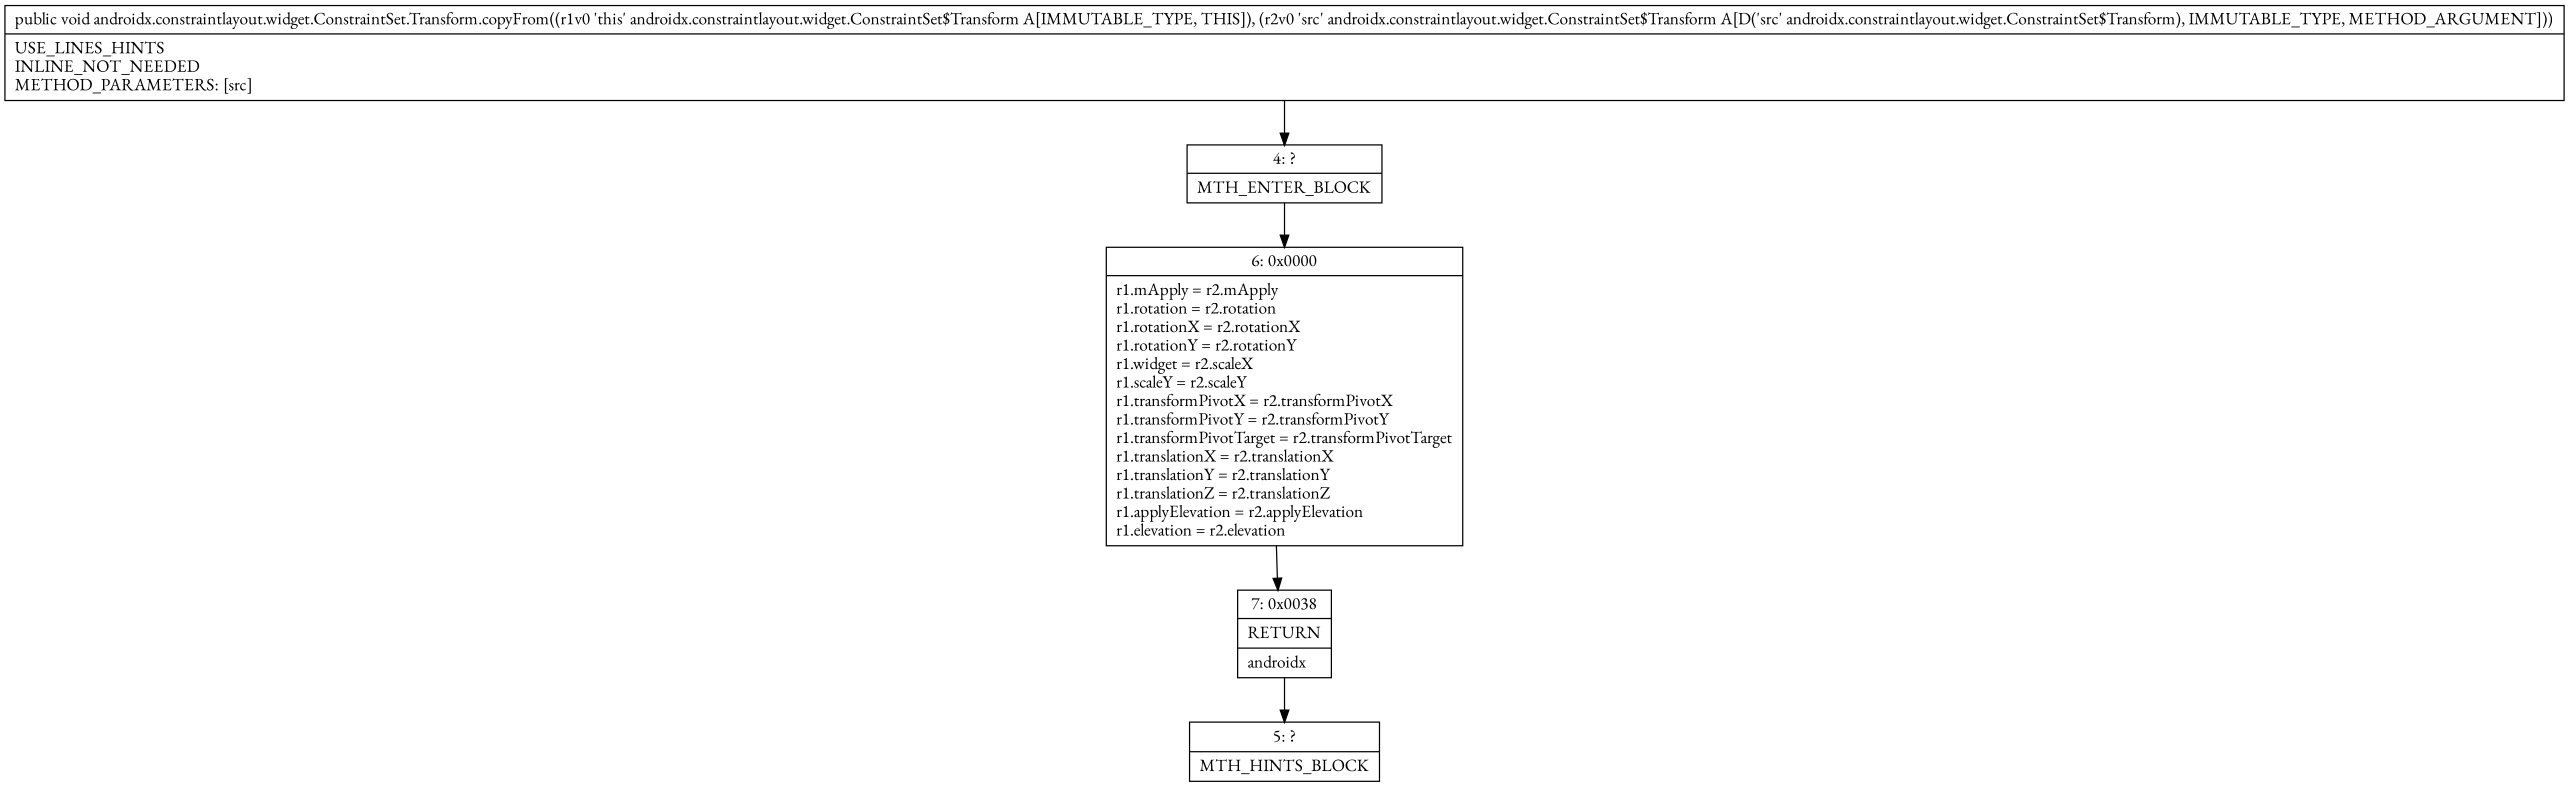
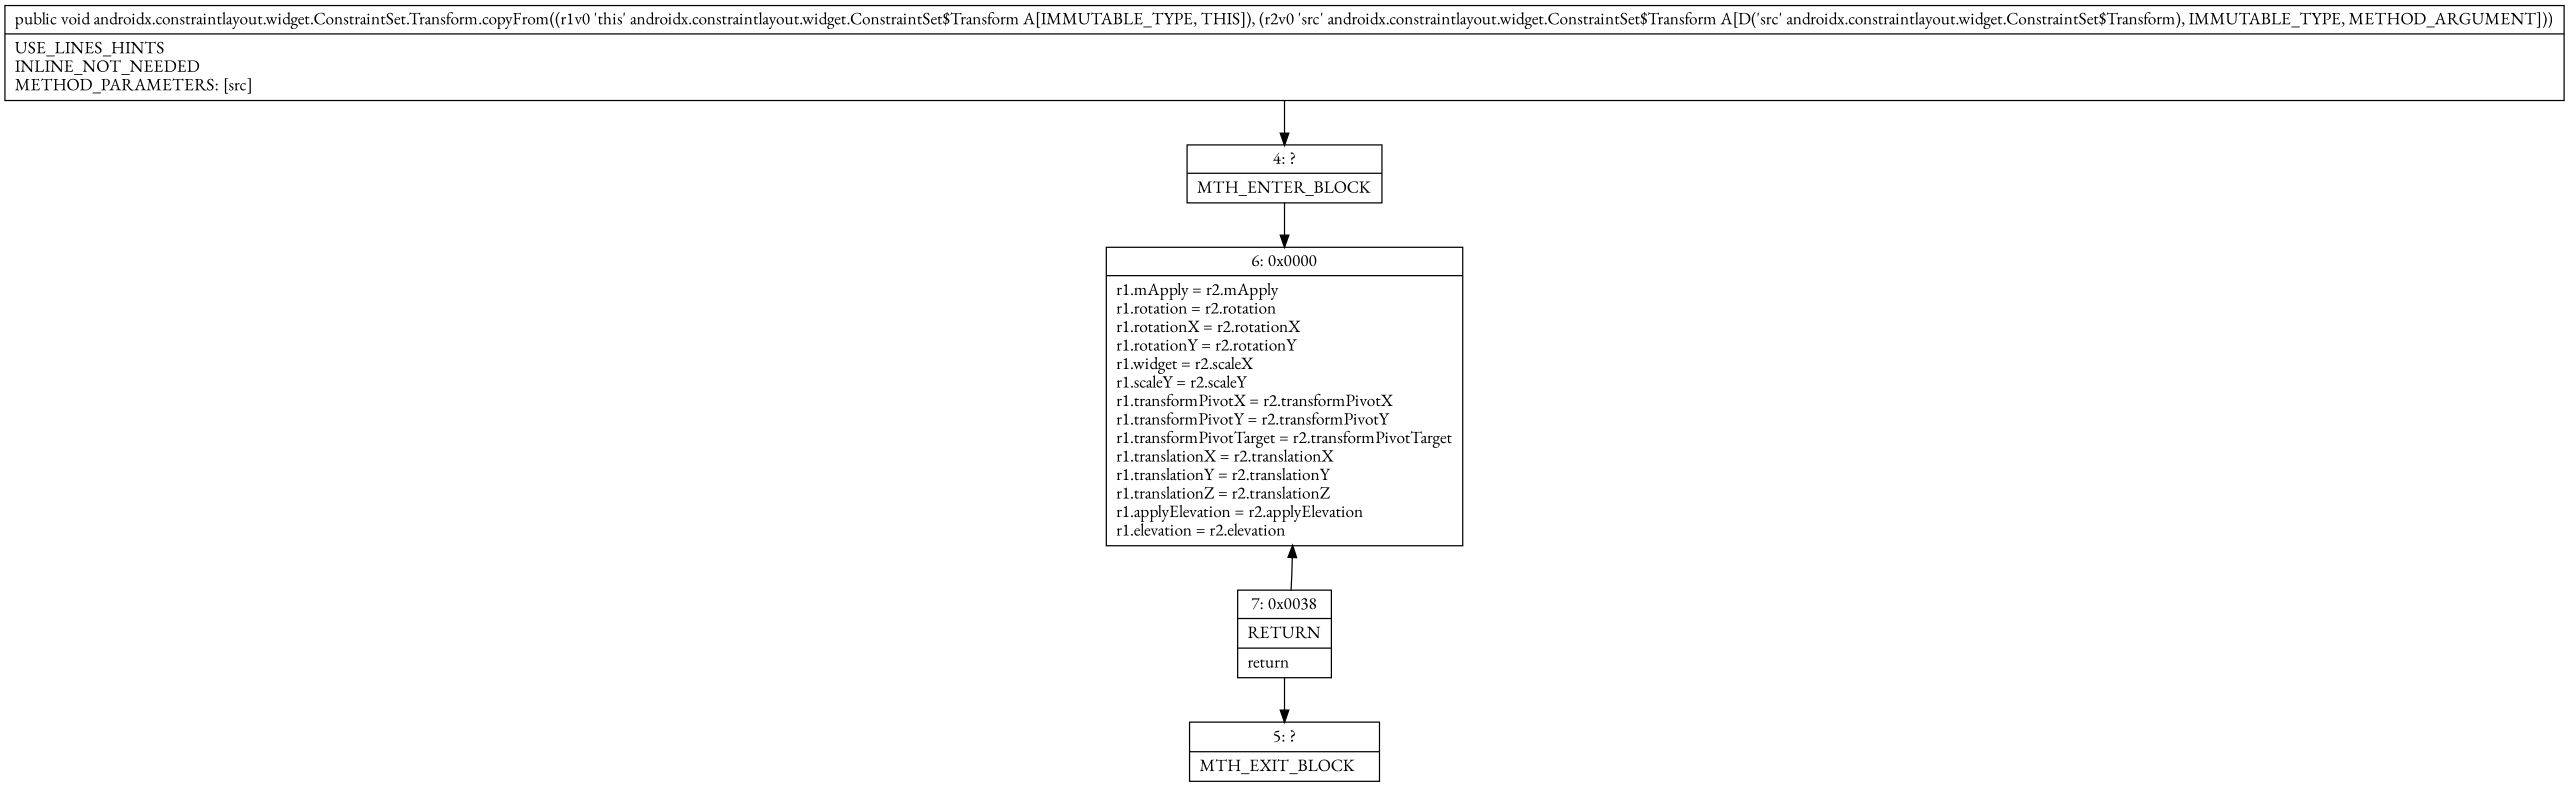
(1277, 562) -> (1292, 574)
(1277, 662) -> (1268, 662)
(1285, 766) -> (1278, 766)
